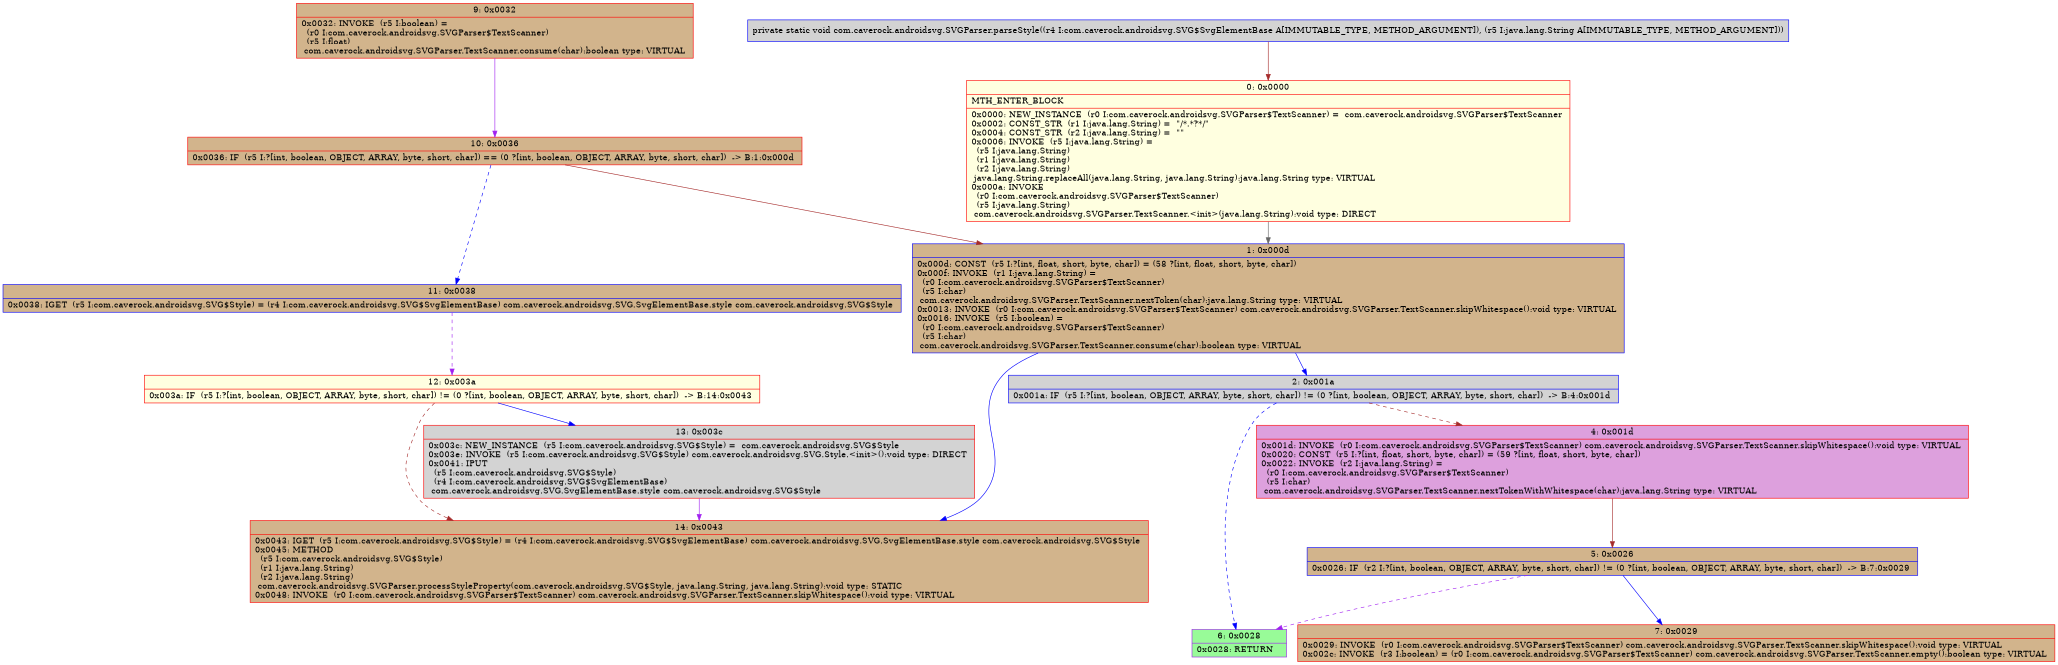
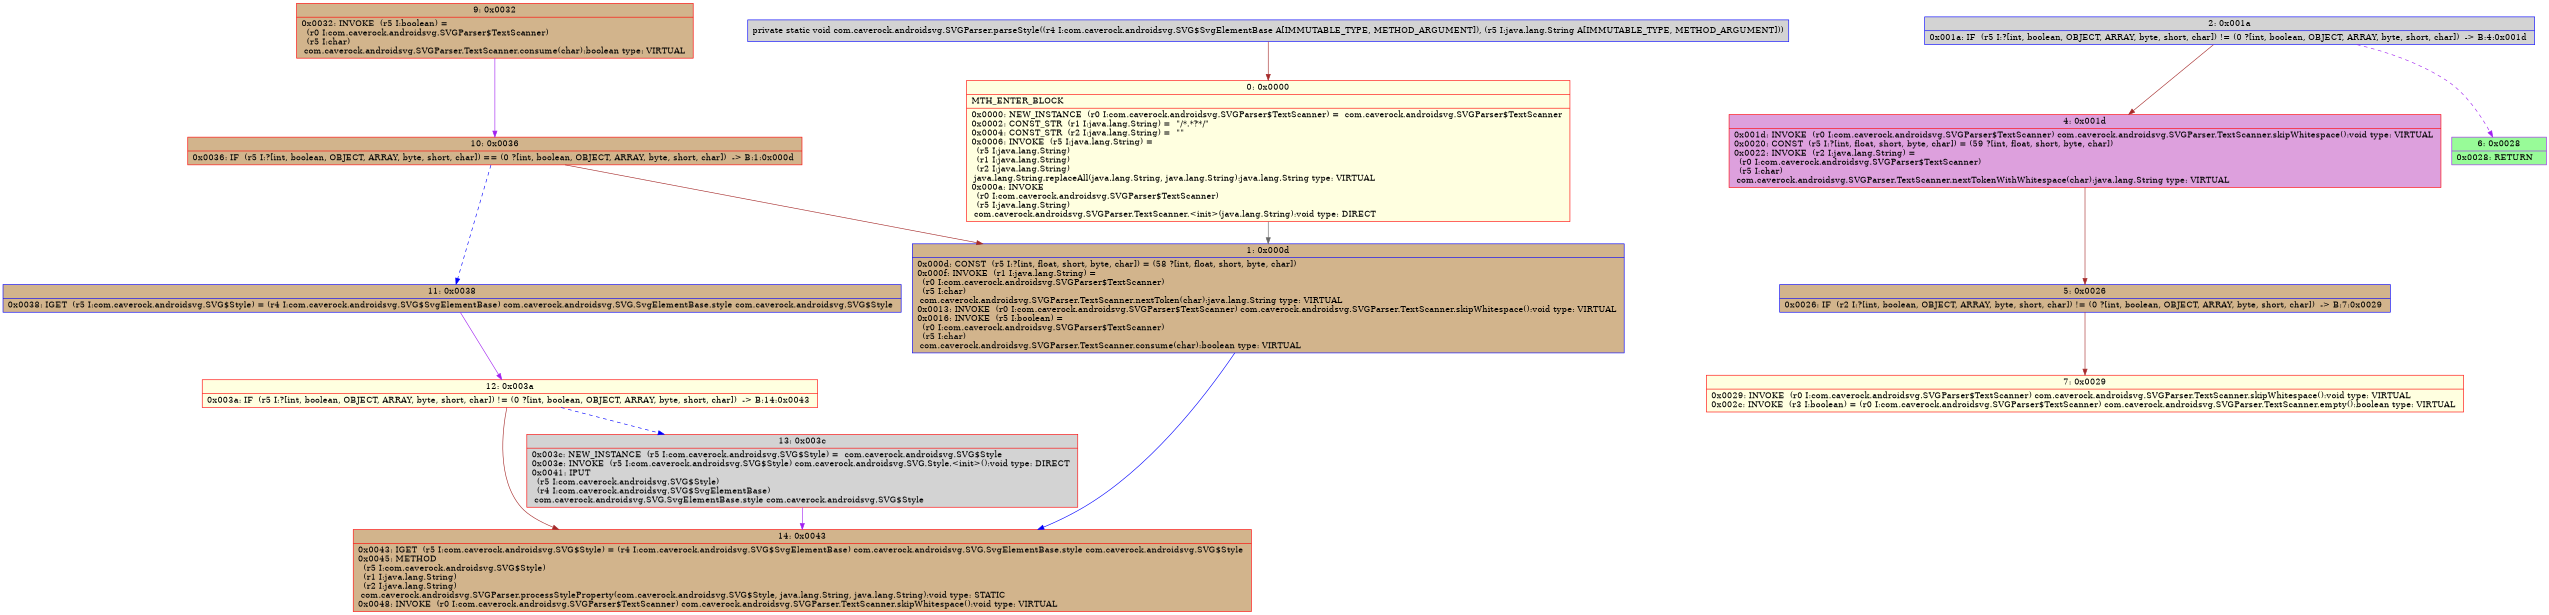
(326, 42) -> (326, 42)
(452, 341) -> (479, 343)
(1300, 361) -> none
(534, 413) -> (610, 420)
(1413, 413) -> (2173, 78)
(406, 466) -> (507, 478)
(1227, 505) -> (2434, 73)
(1404, 598) -> none
(1641, 598) -> (2085, 341)
(1676, 643) -> (2085, 394)
